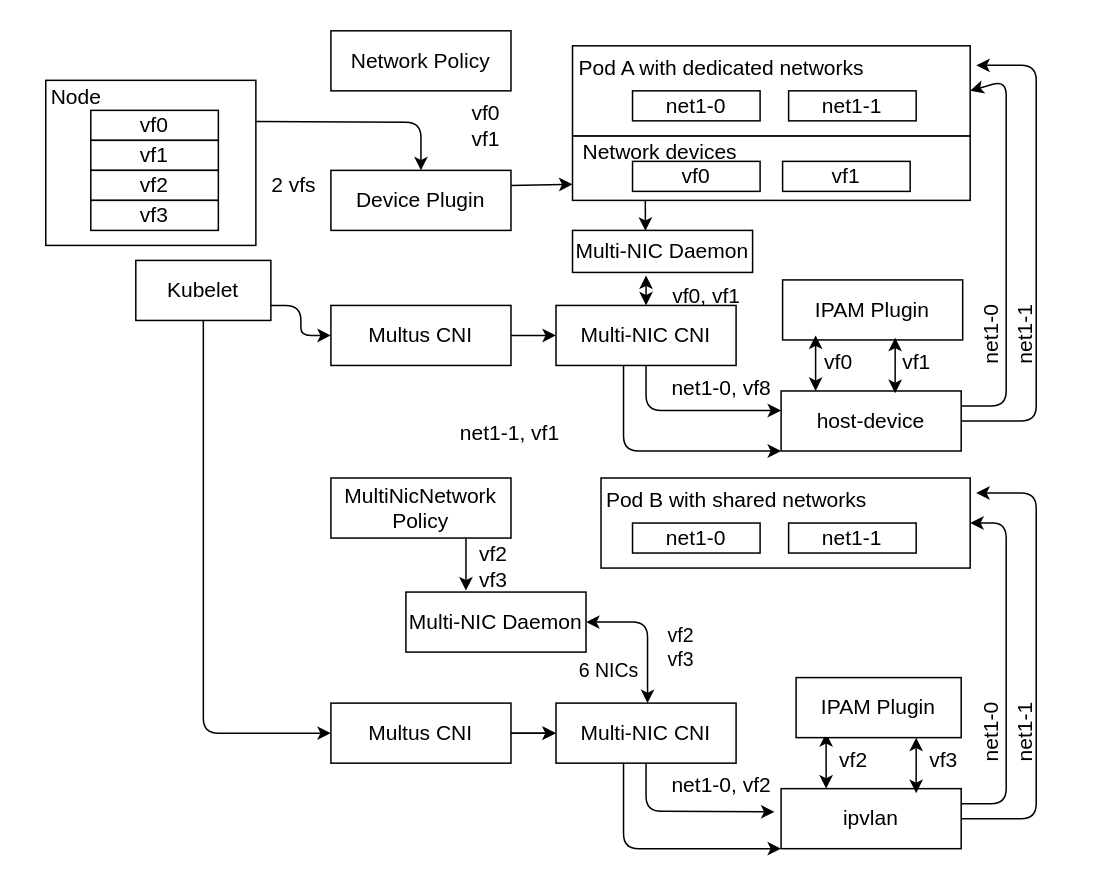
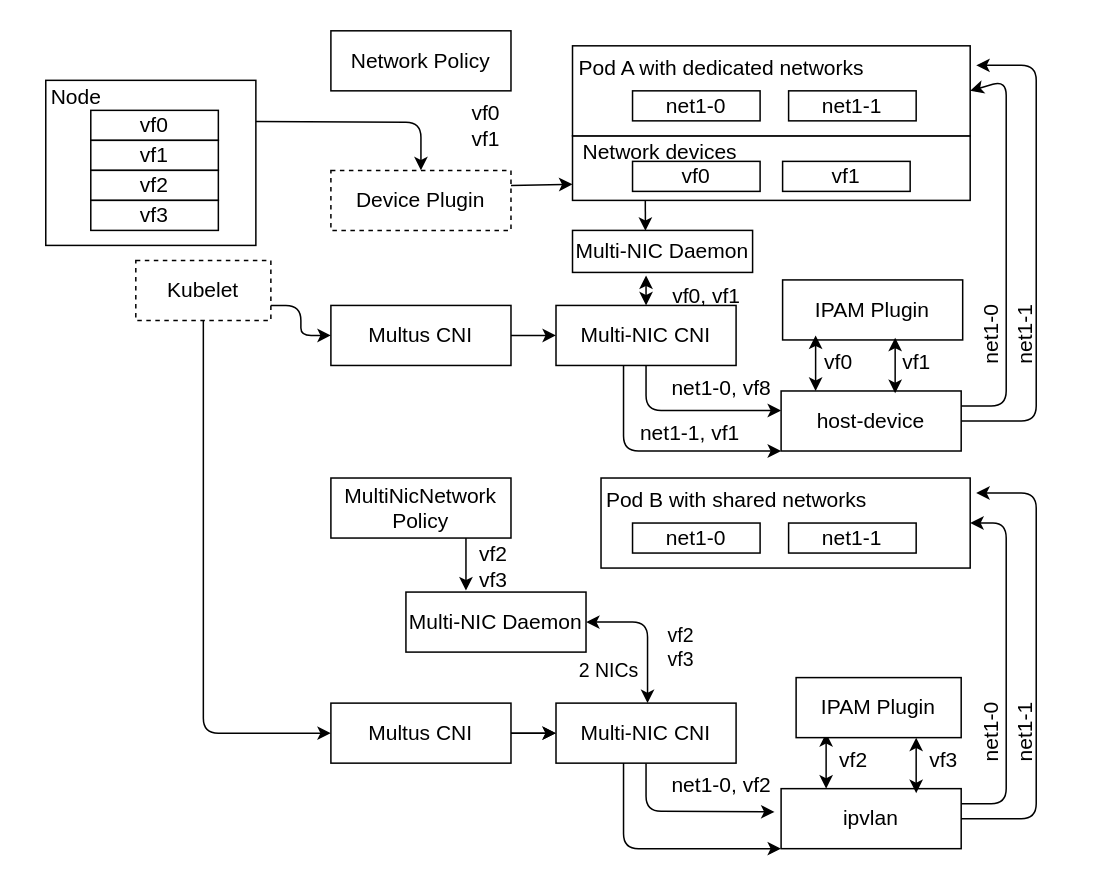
(293, 185) -> none
(421, 200) -> (421, 200)
(203, 290) -> (203, 290)
(509, 433) -> (689, 433)
(609, 670) -> (609, 670)
